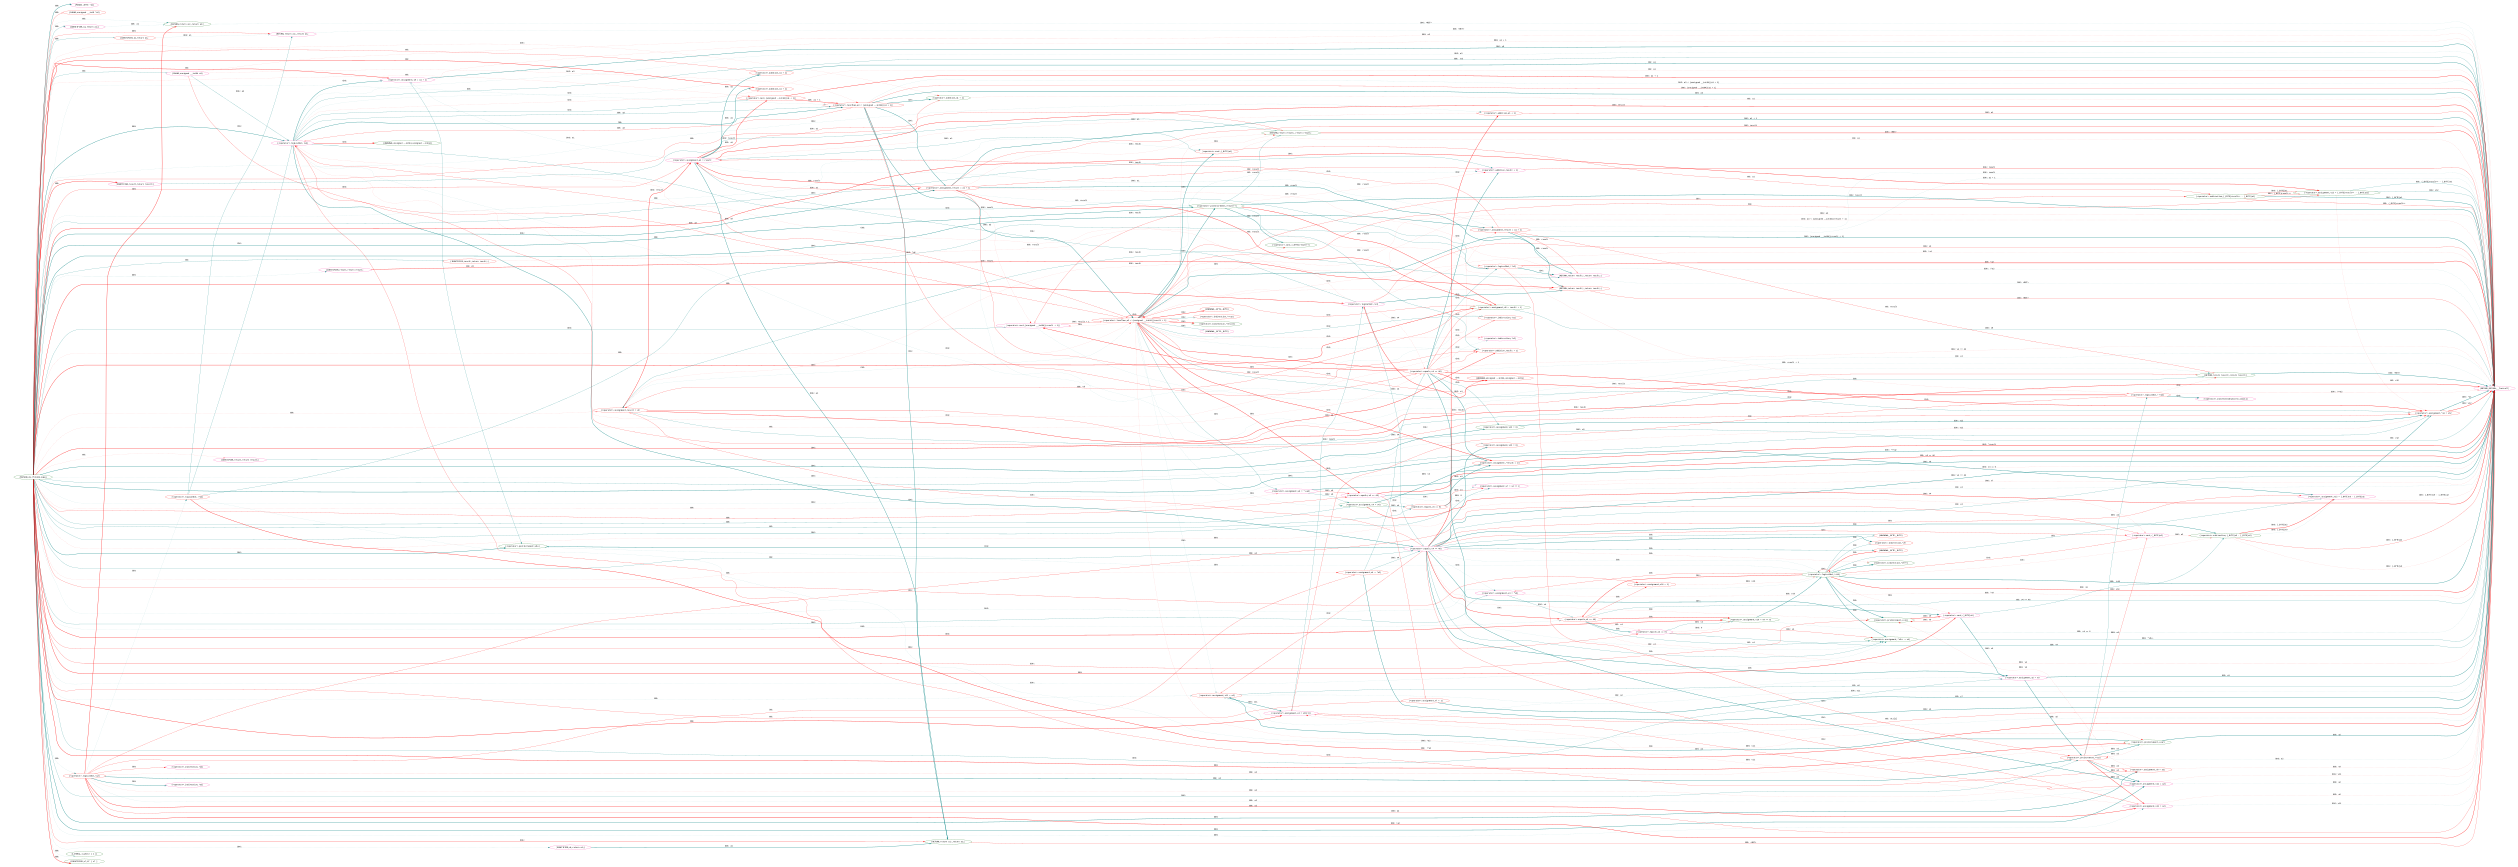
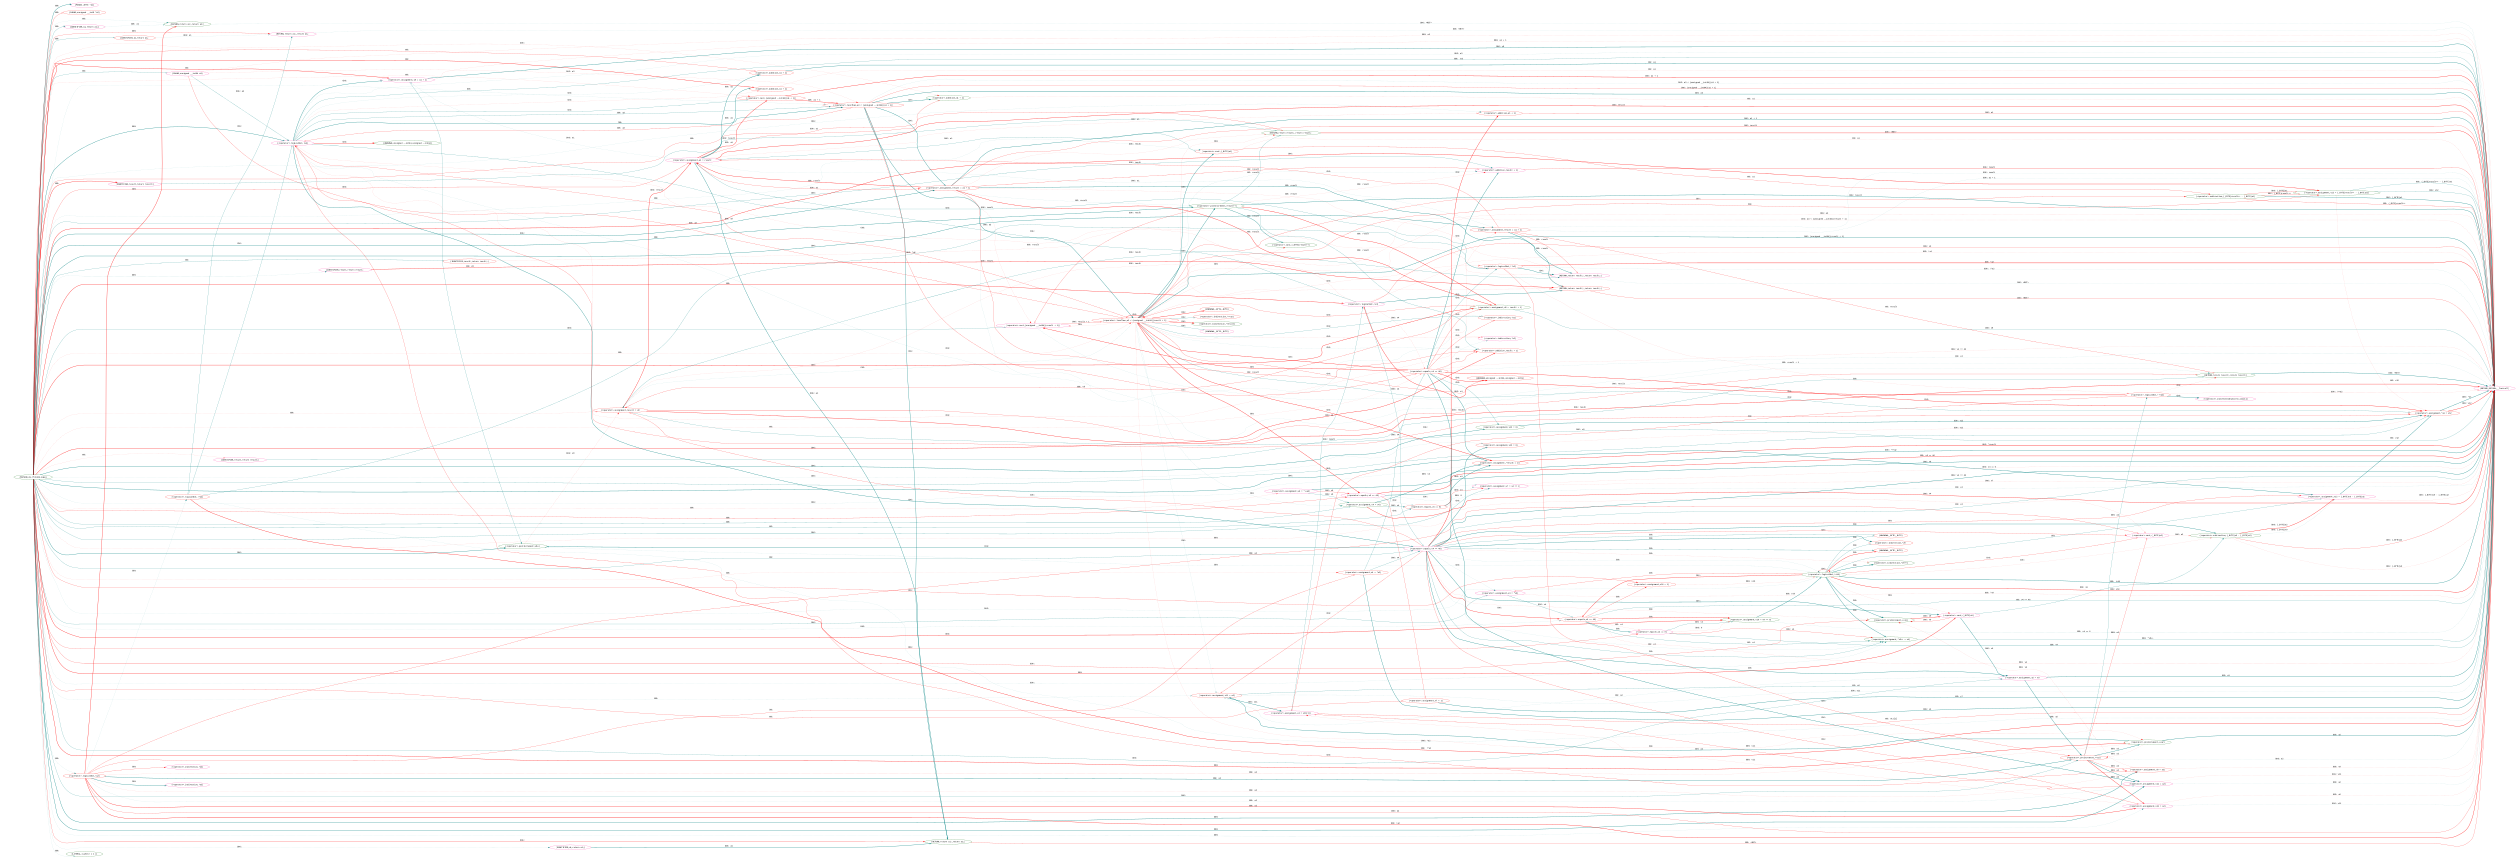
(1192, 418) -> none
none -> (571, 479)
(557, 730) -> none
(84, 861) -> none
